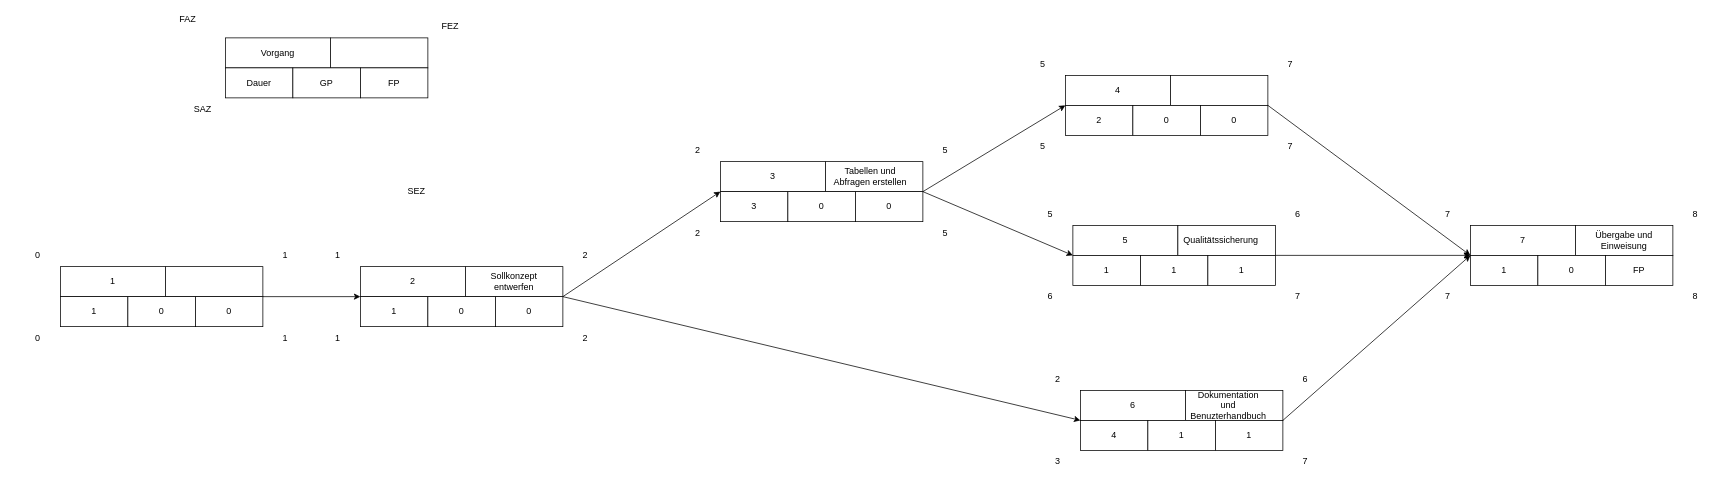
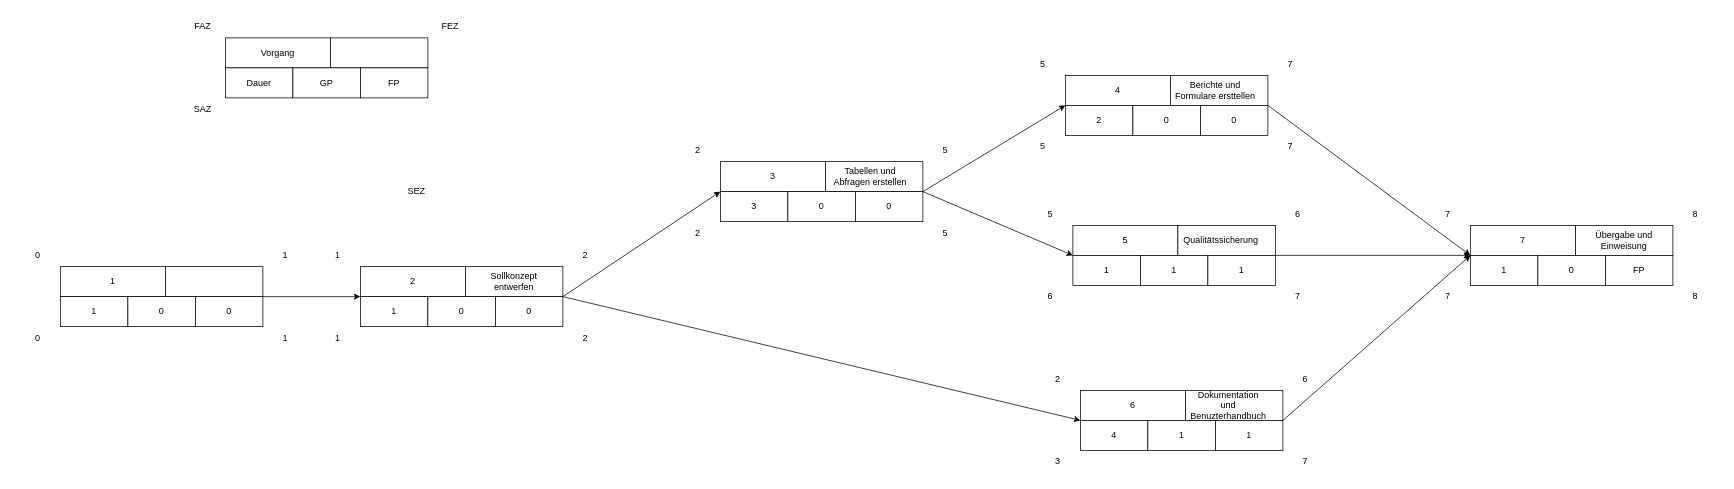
(188, 19) -> (203, 27)
none -> (1215, 90)
